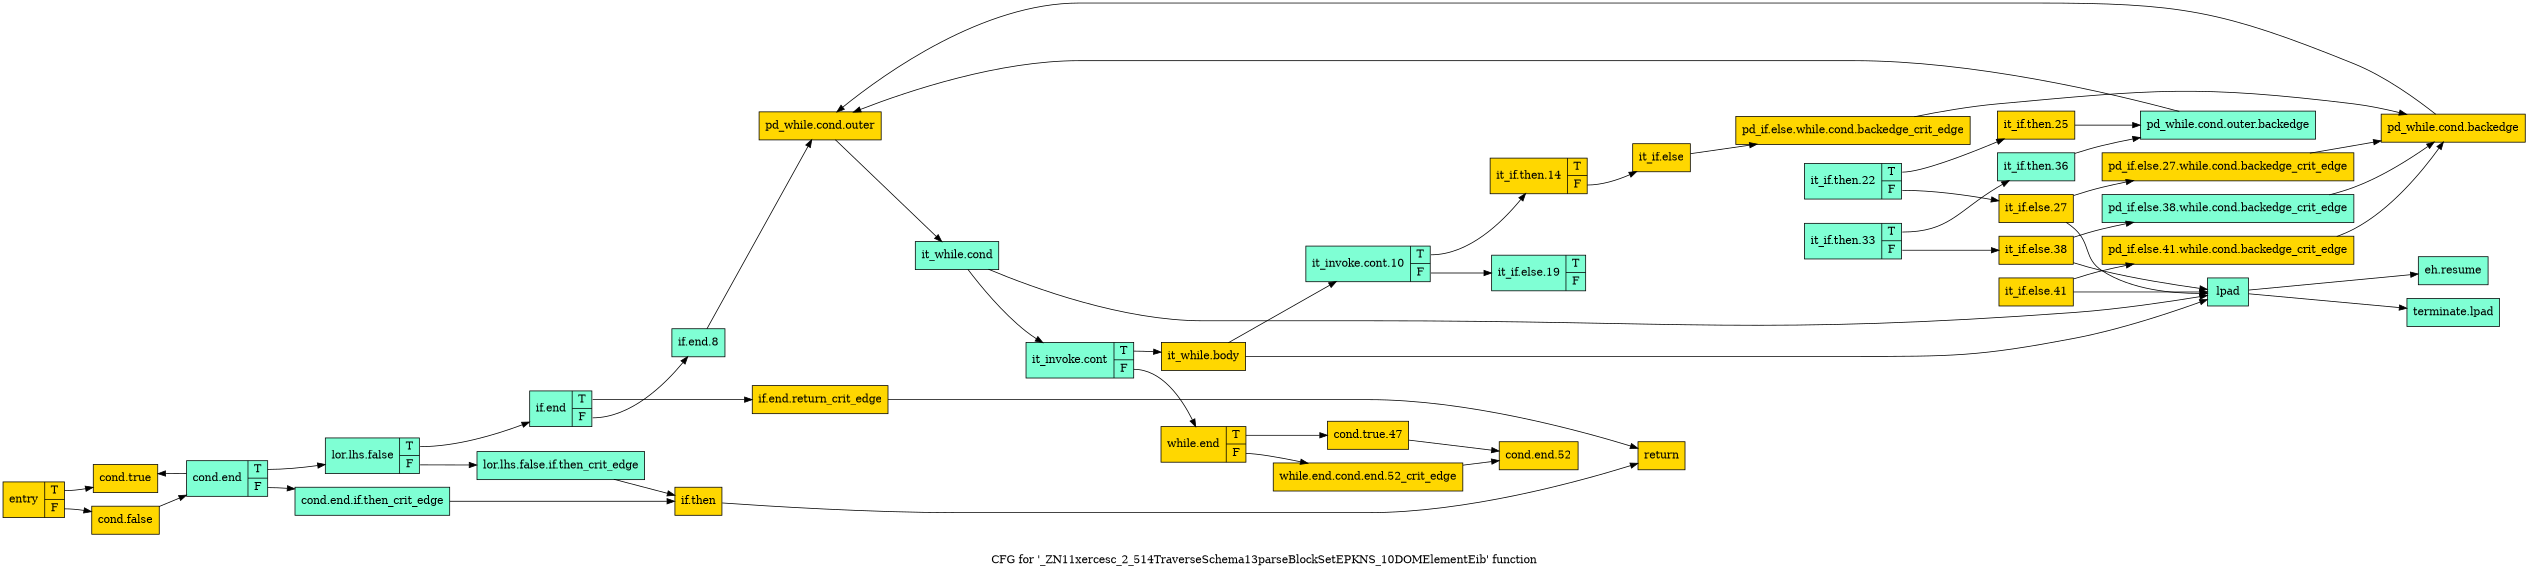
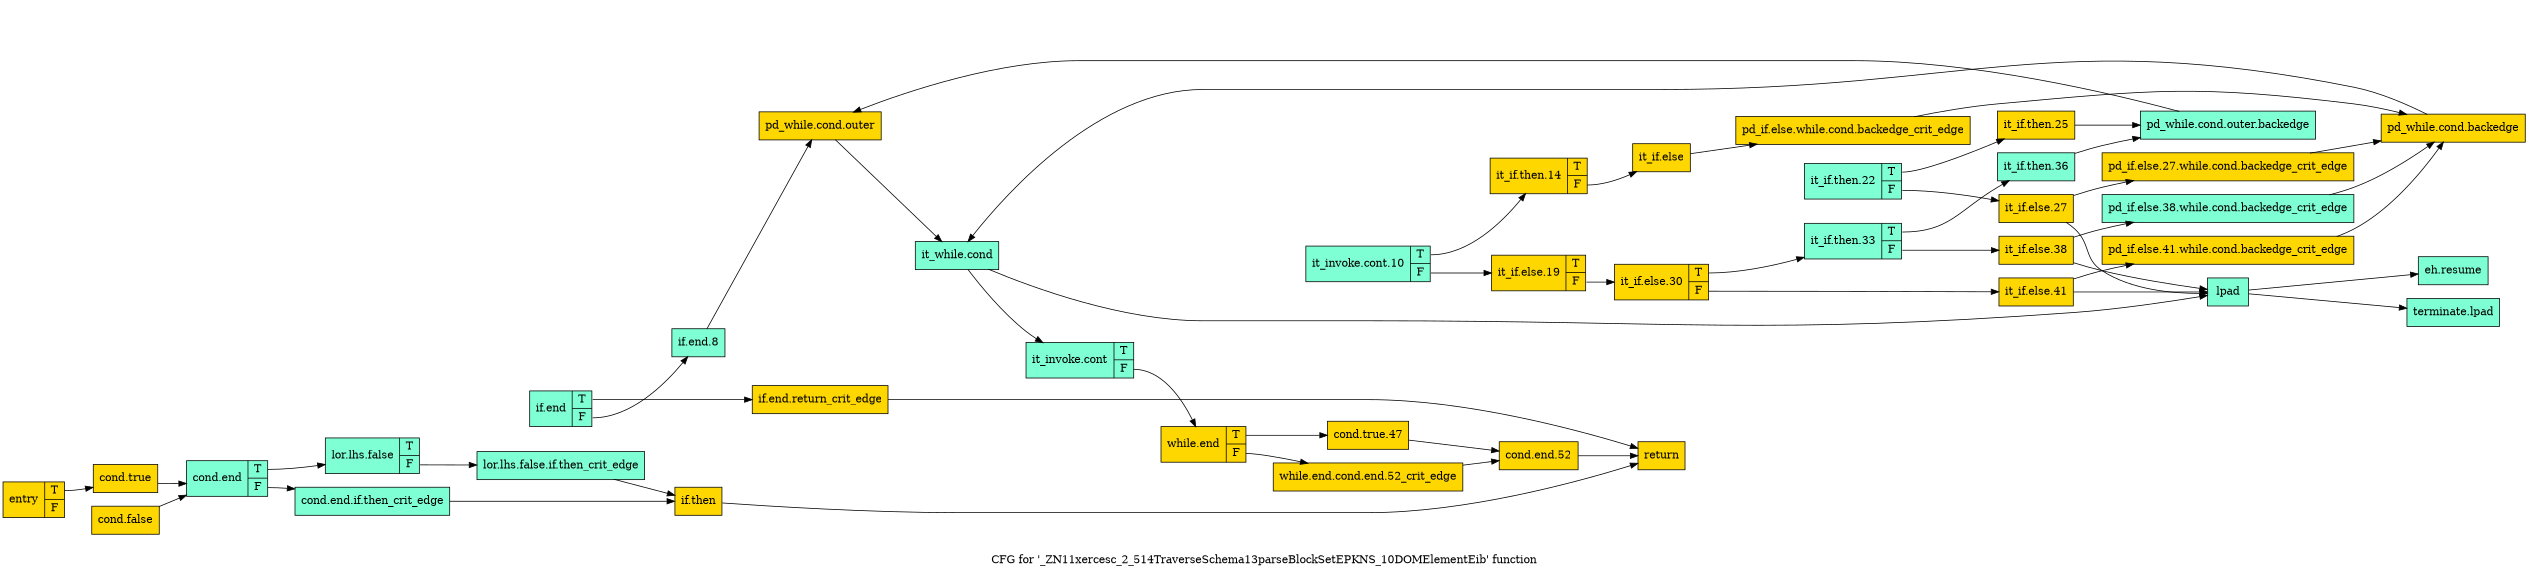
(1638, 3) -> (1679, 89)
(1539, 273) -> (1539, 273)
none -> (1662, 282)
(1203, 356) -> none
(472, 440) -> none
none -> (1604, 456)
(176, 473) -> (168, 484)
(74, 509) -> none
